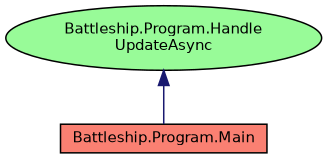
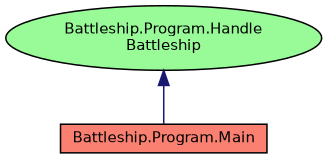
(164, 38) -> (164, 38)
